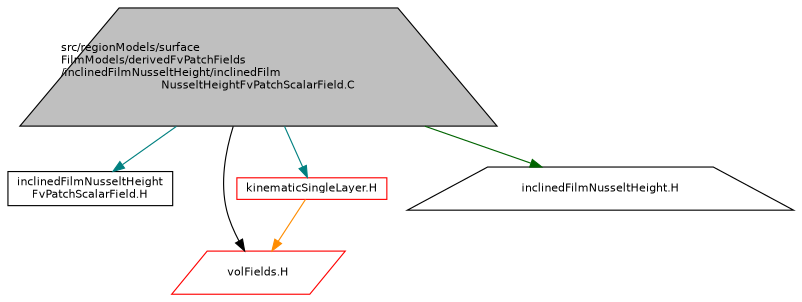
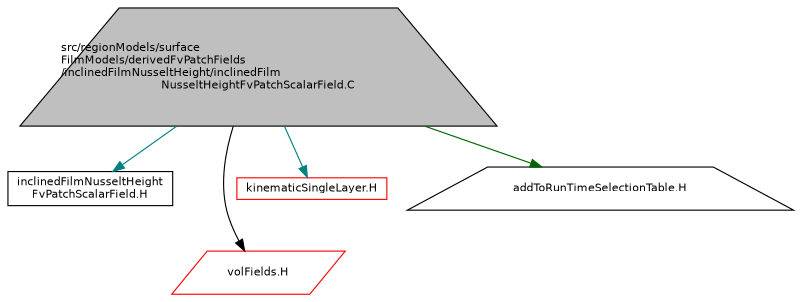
(600, 189) -> (600, 189)
(292, 220) -> none
